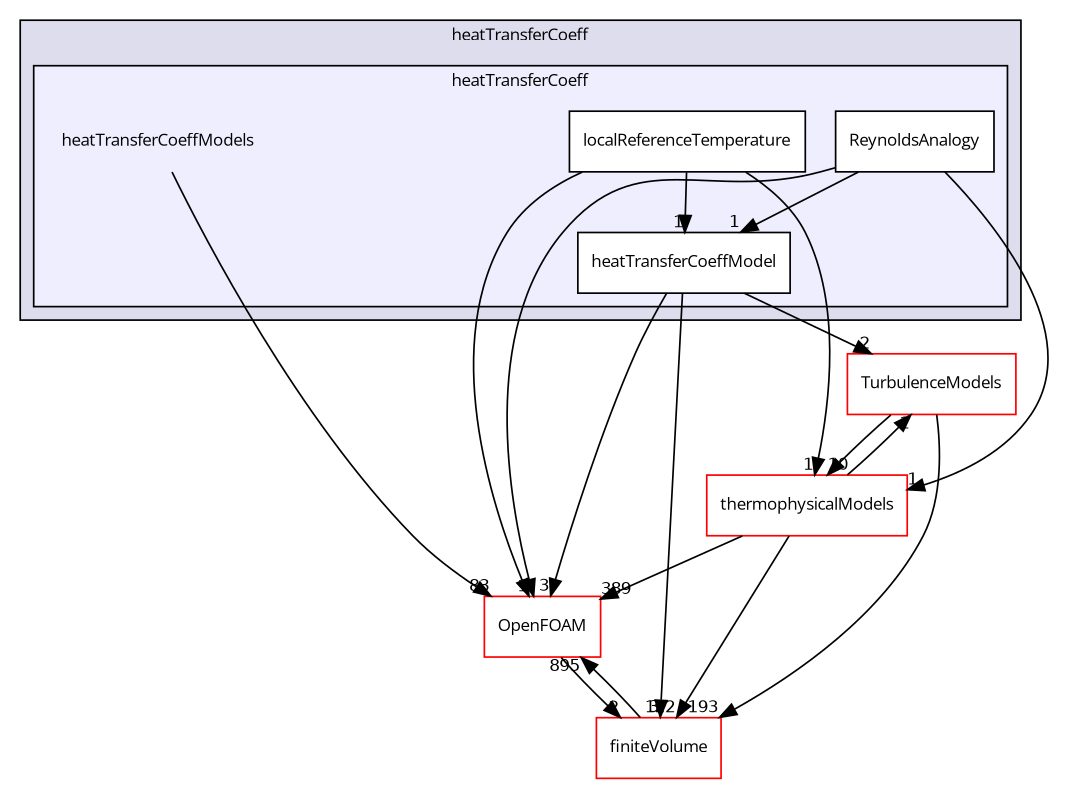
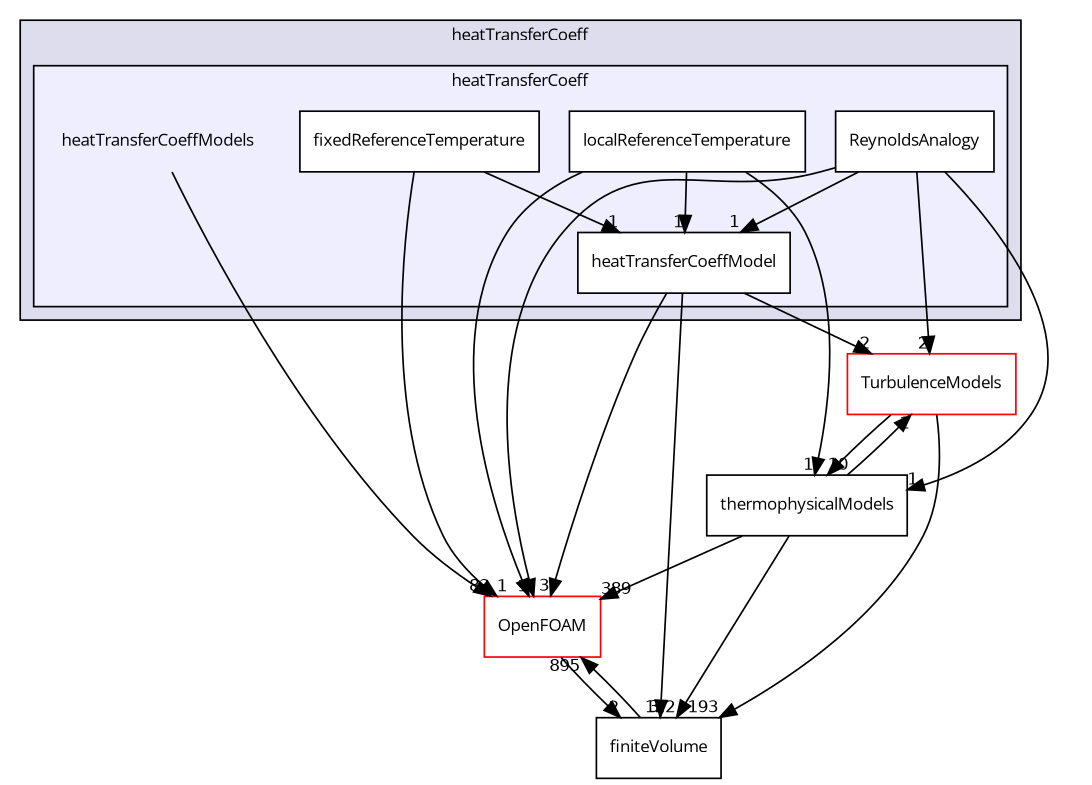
none -> (419, 142)
none -> (923, 254)
(807, 505) -> (807, 505)
(659, 748) -> (659, 748)
